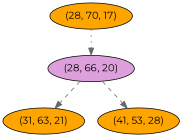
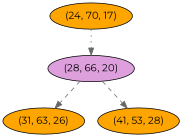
(91, 16) -> (91, 16)
(44, 121) -> (44, 121)
